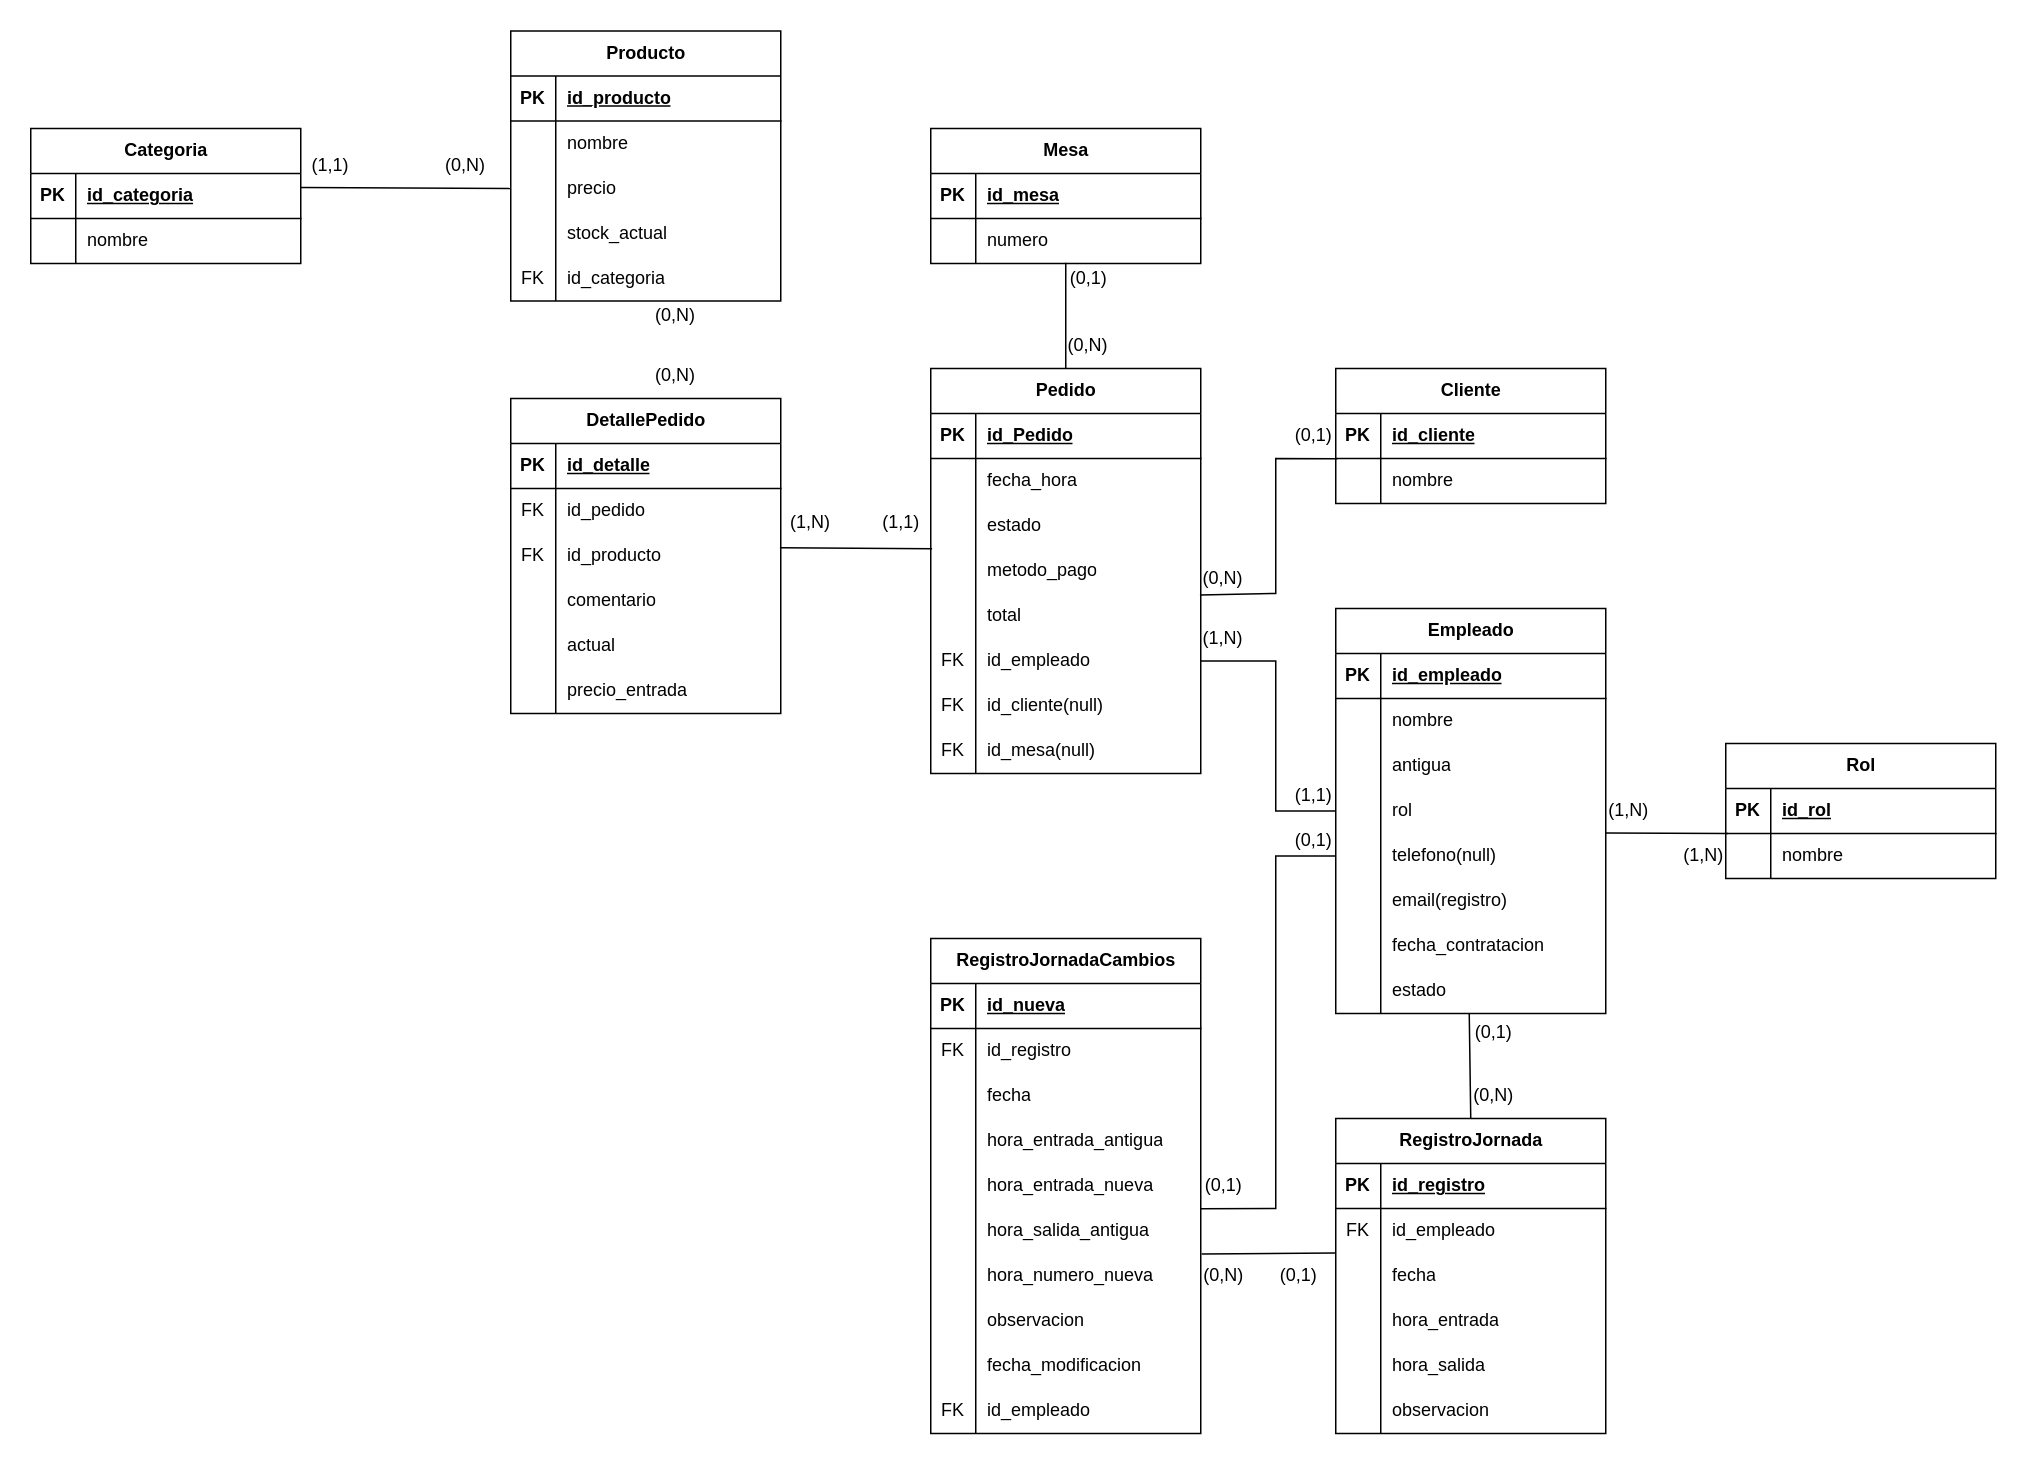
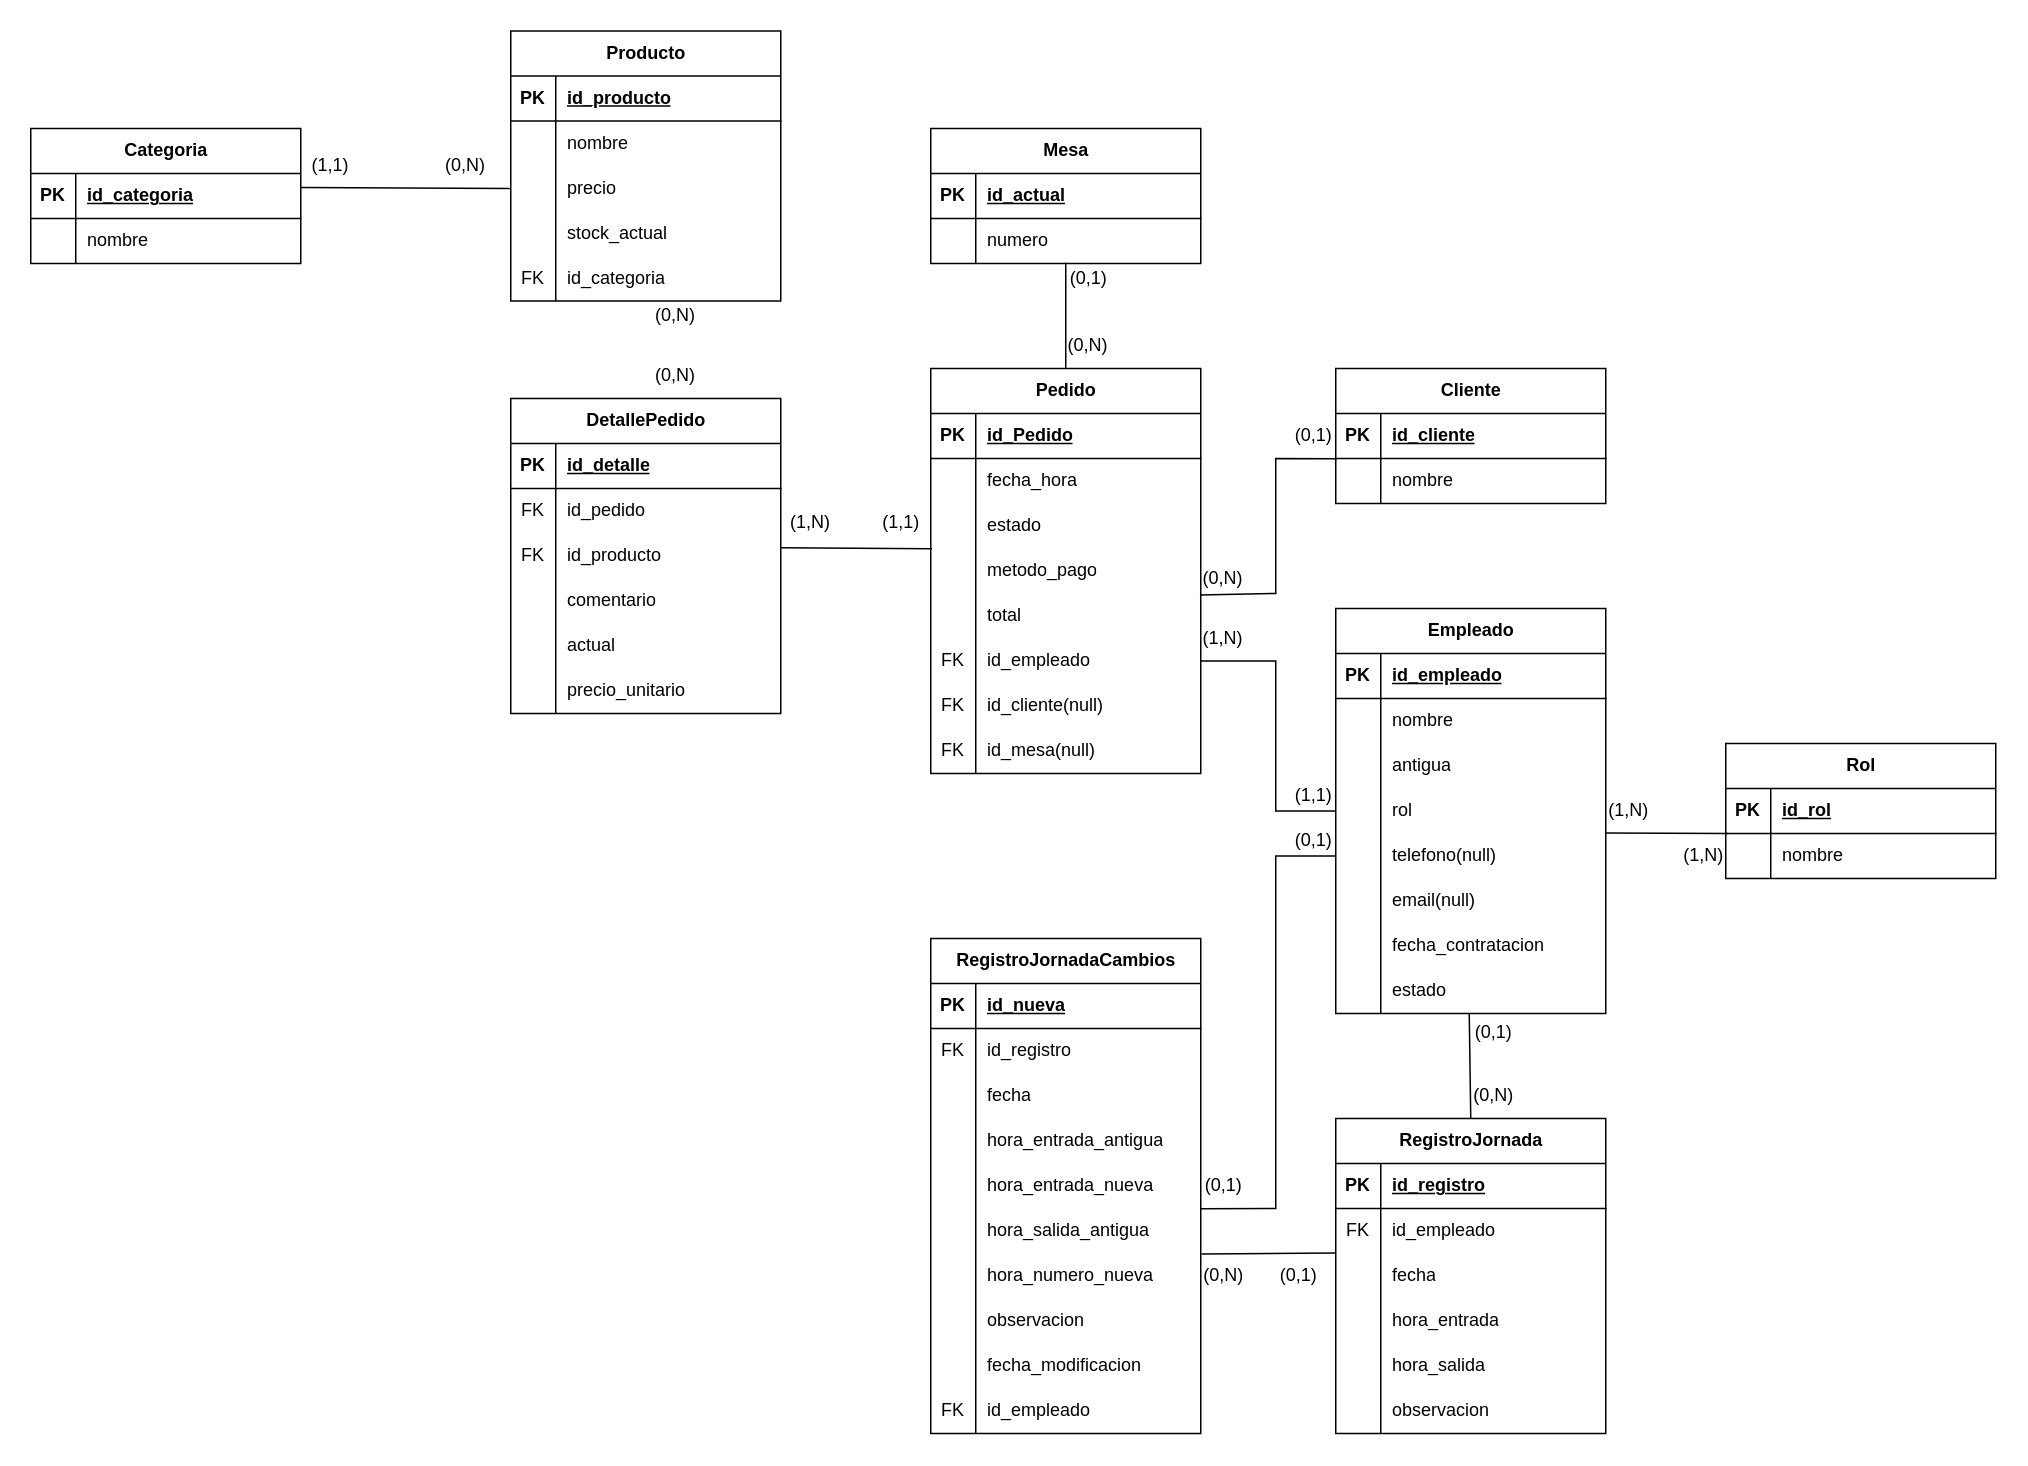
(1021, 196) -> (1028, 196)
(636, 691) -> (636, 691)
(1461, 901) -> (1439, 901)
